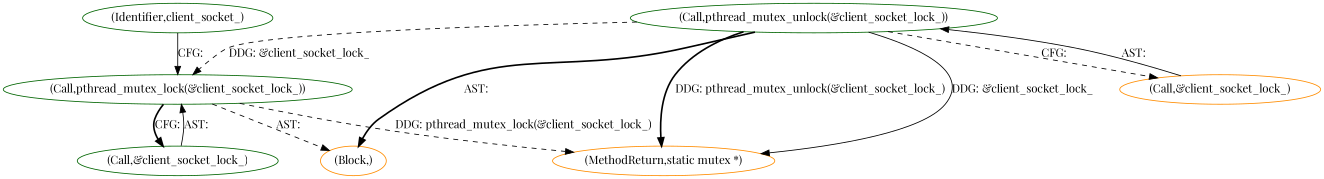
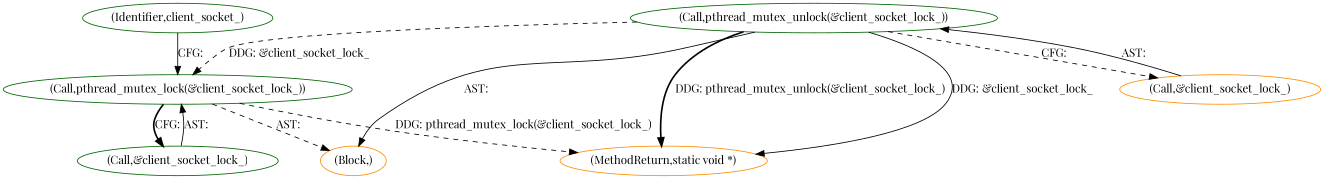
(549, 63) -> (549, 63)
(664, 161) -> (664, 161)
